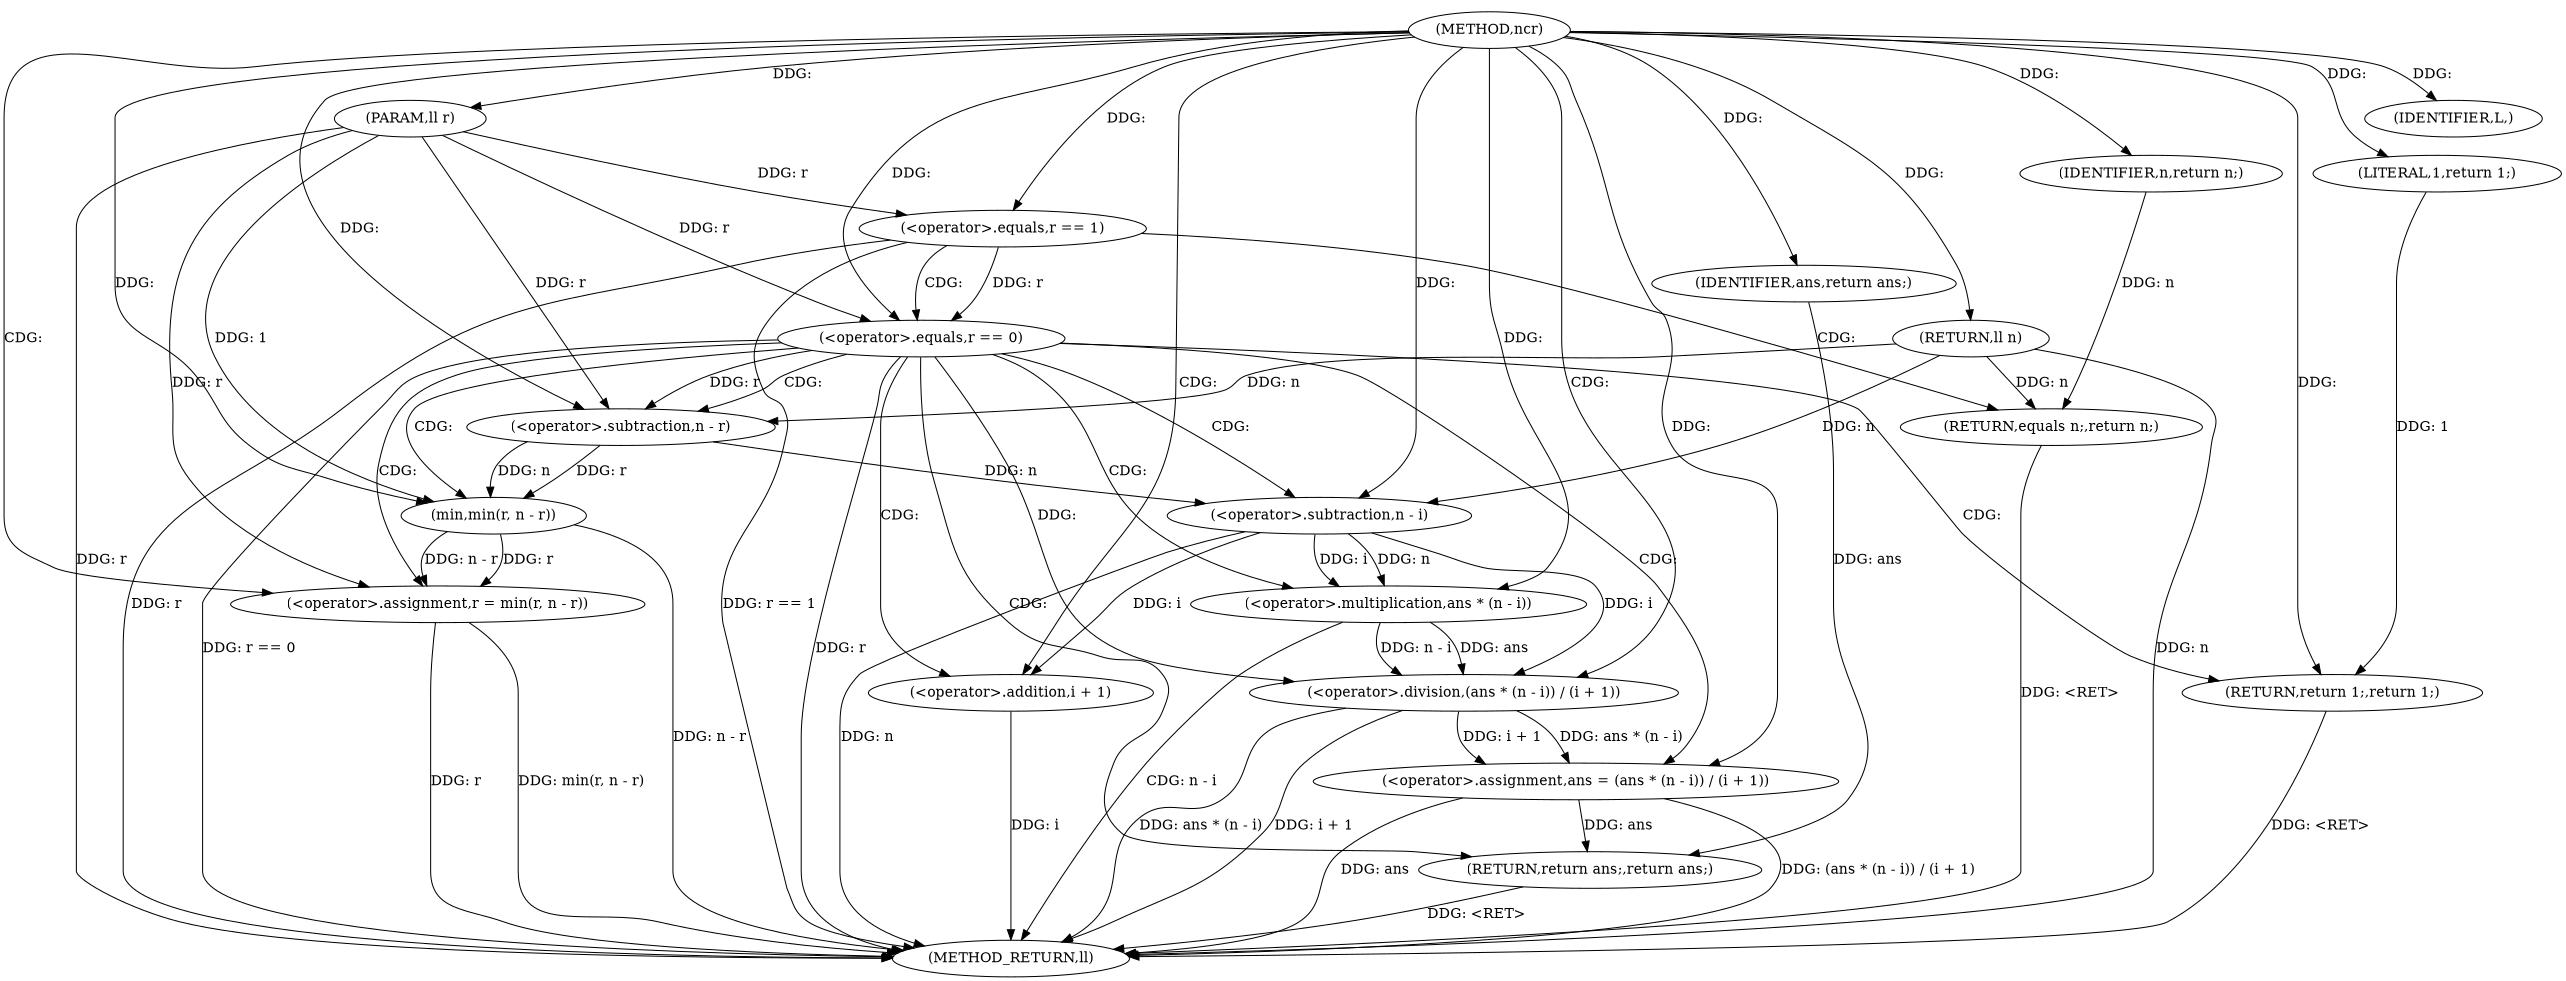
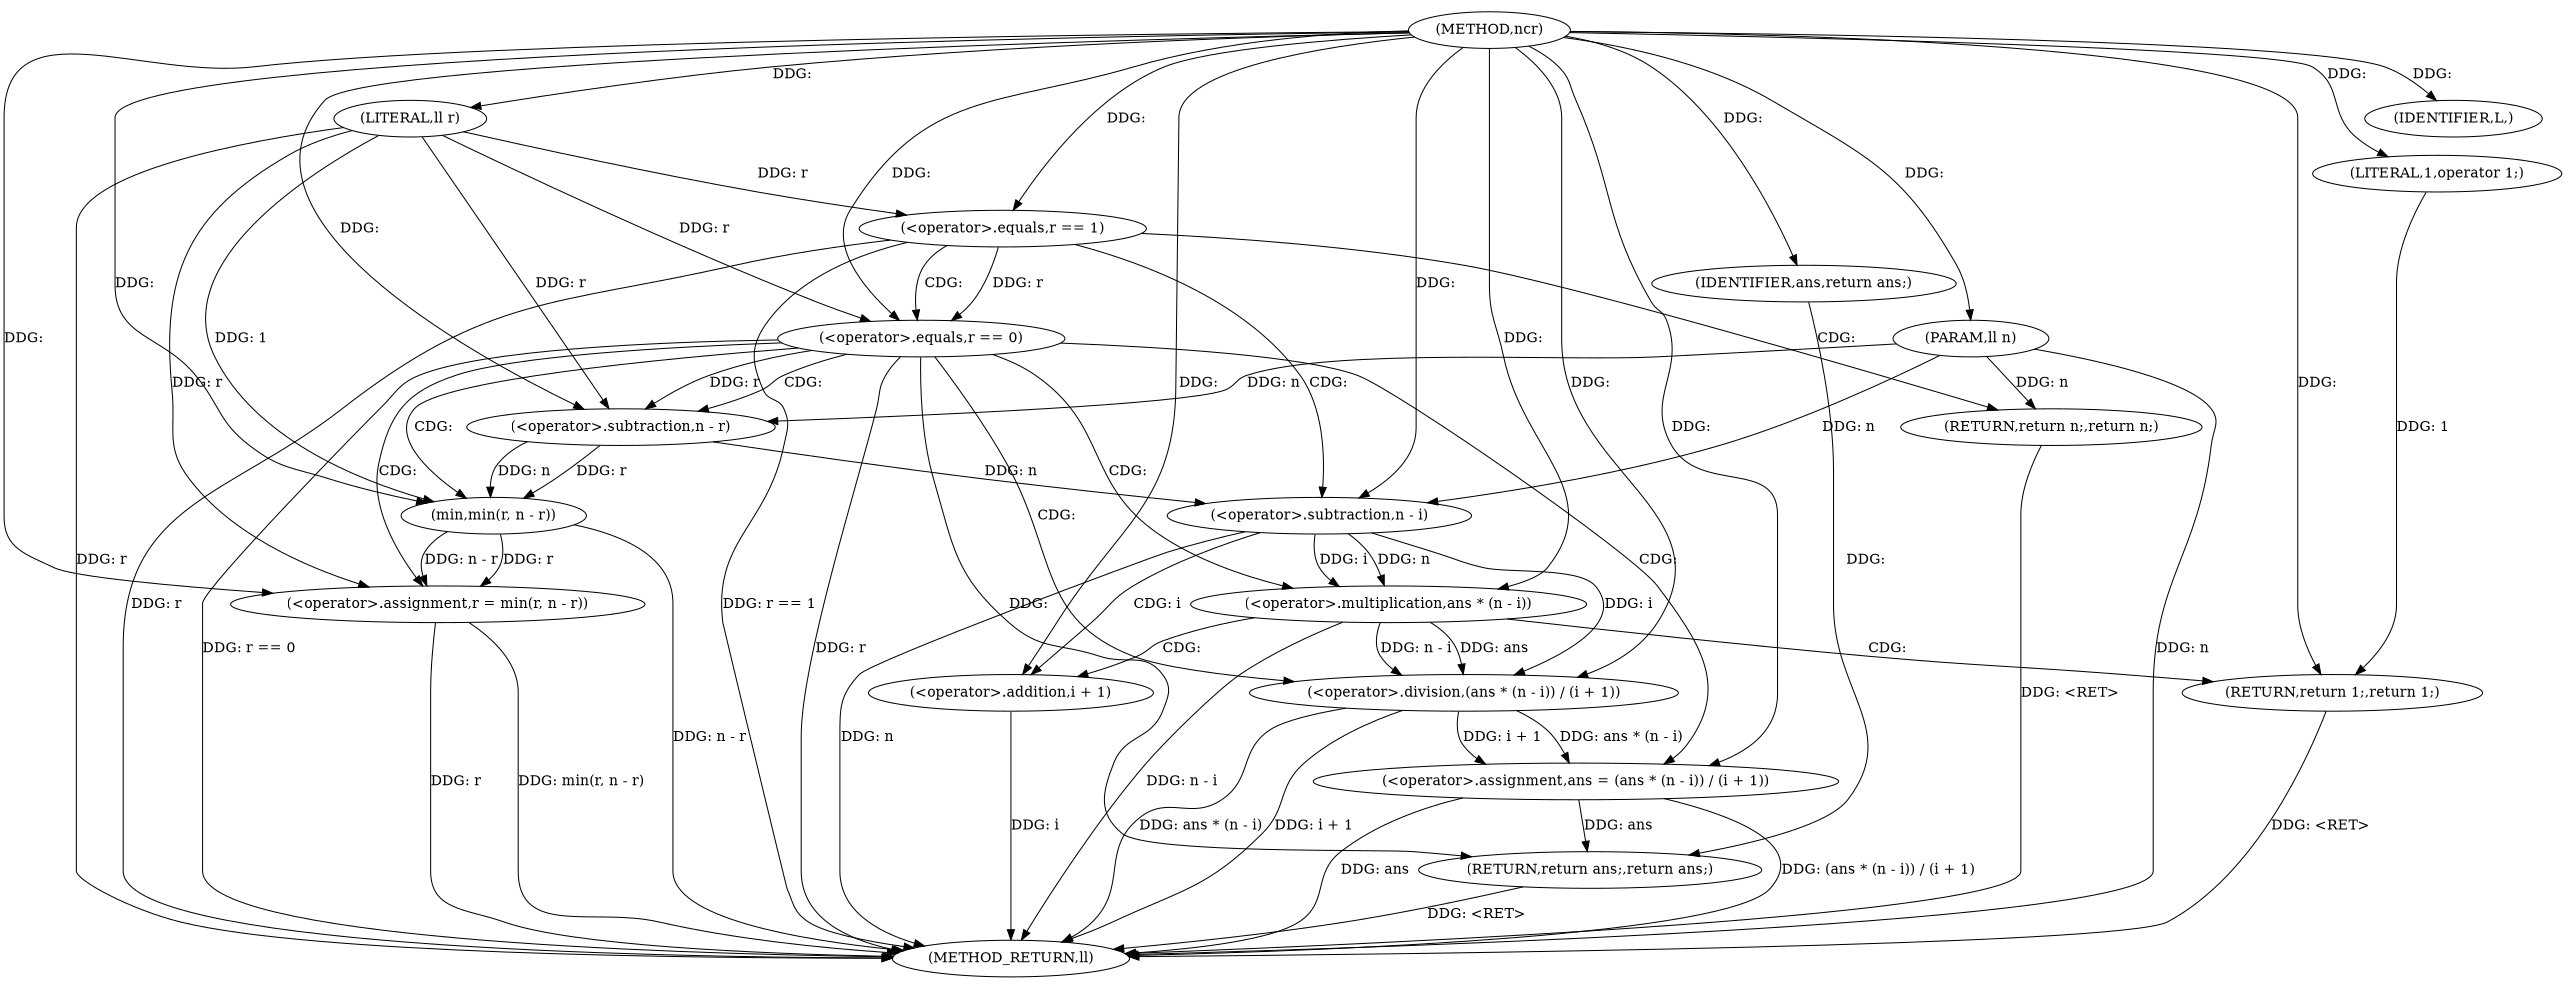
(410, 119) -> (410, 119)
(2151, 174) -> none
(2437, 174) -> (2437, 174)
(26, 339) -> (26, 339)
(1971, 339) -> (1971, 339)
(1687, 378) -> (1854, 655)
(1201, 383) -> (1201, 383)
(1593, 383) -> (1593, 383)
(1150, 410) -> (1248, 323)
(2051, 427) -> (2051, 427)
(1059, 516) -> (1059, 516)
(881, 526) -> (1169, 639)
(1868, 560) -> (1868, 560)
(1031, 604) -> (1031, 604)
(1158, 604) -> (1158, 604)
(1182, 781) -> (1182, 781)
